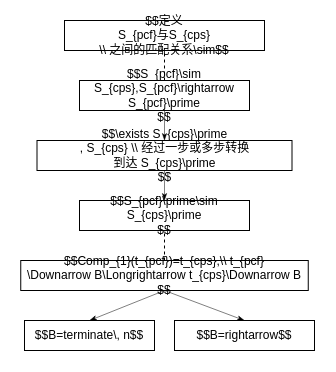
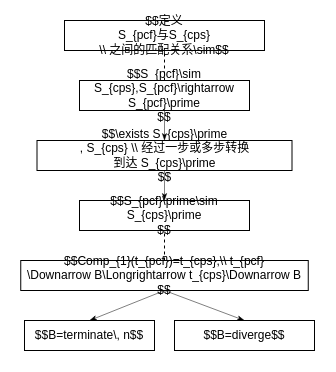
(245, 336) -> (245, 336)
